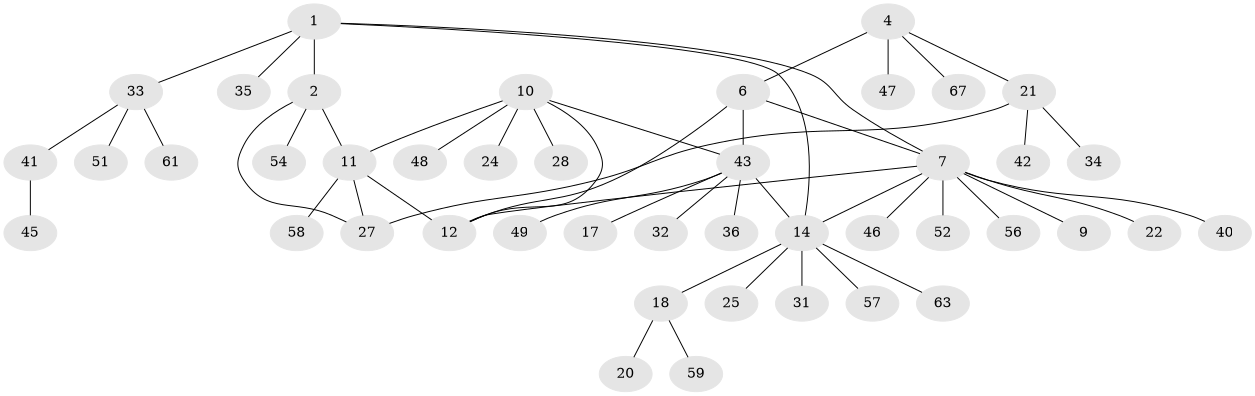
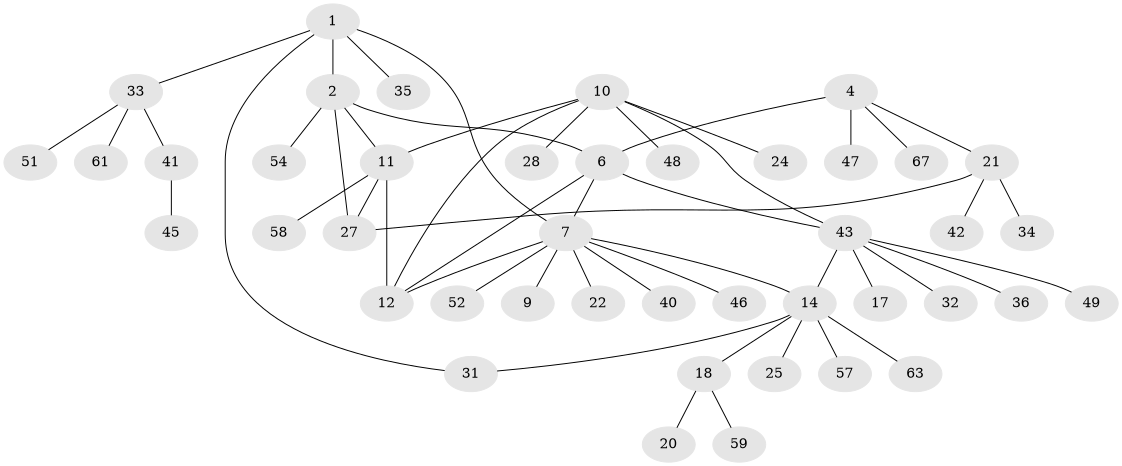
(766, 69) -> (230, 257)
none -> (462, 127)
(1013, 233) -> none
